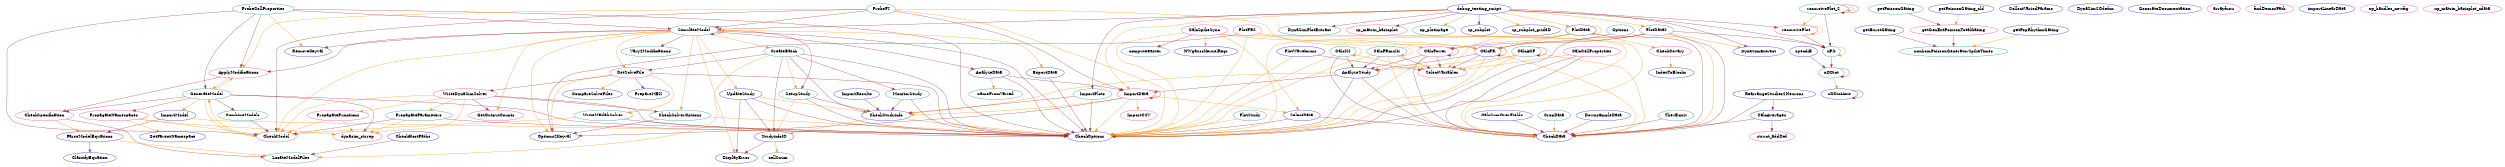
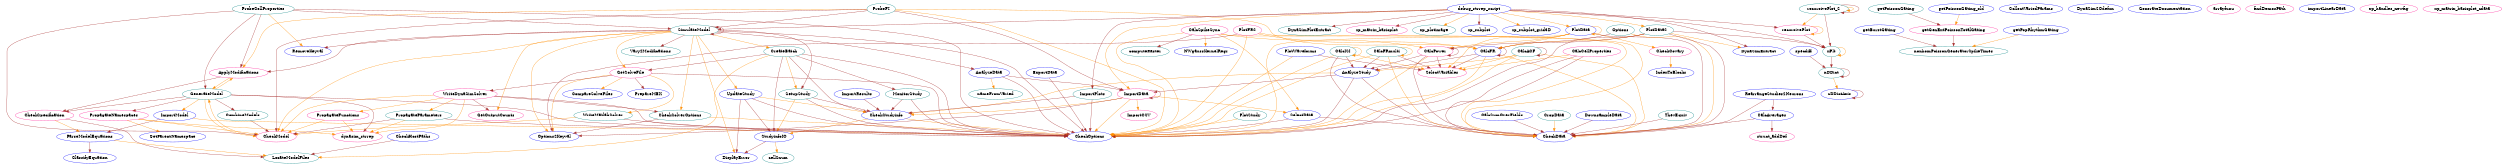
(1479, 9) -> (1479, 9)
(876, 33) -> none
